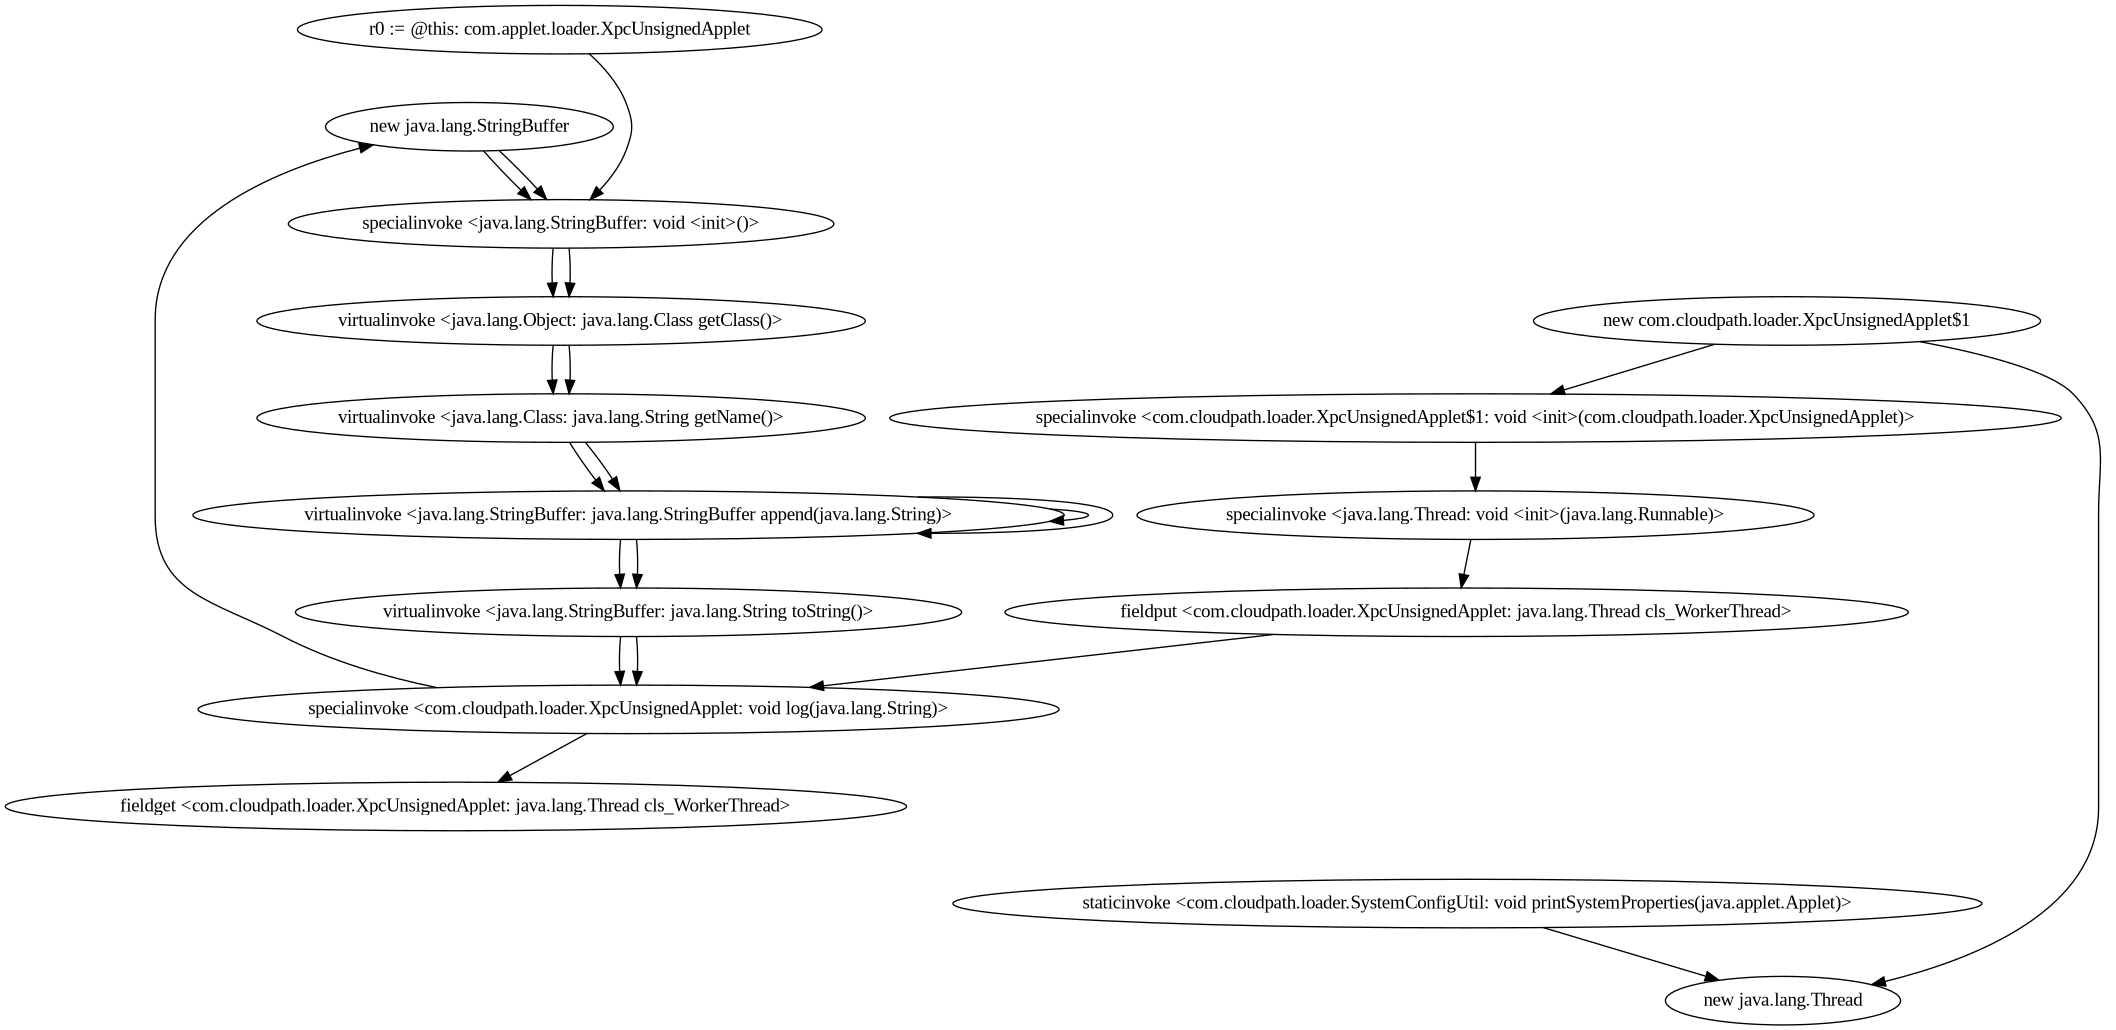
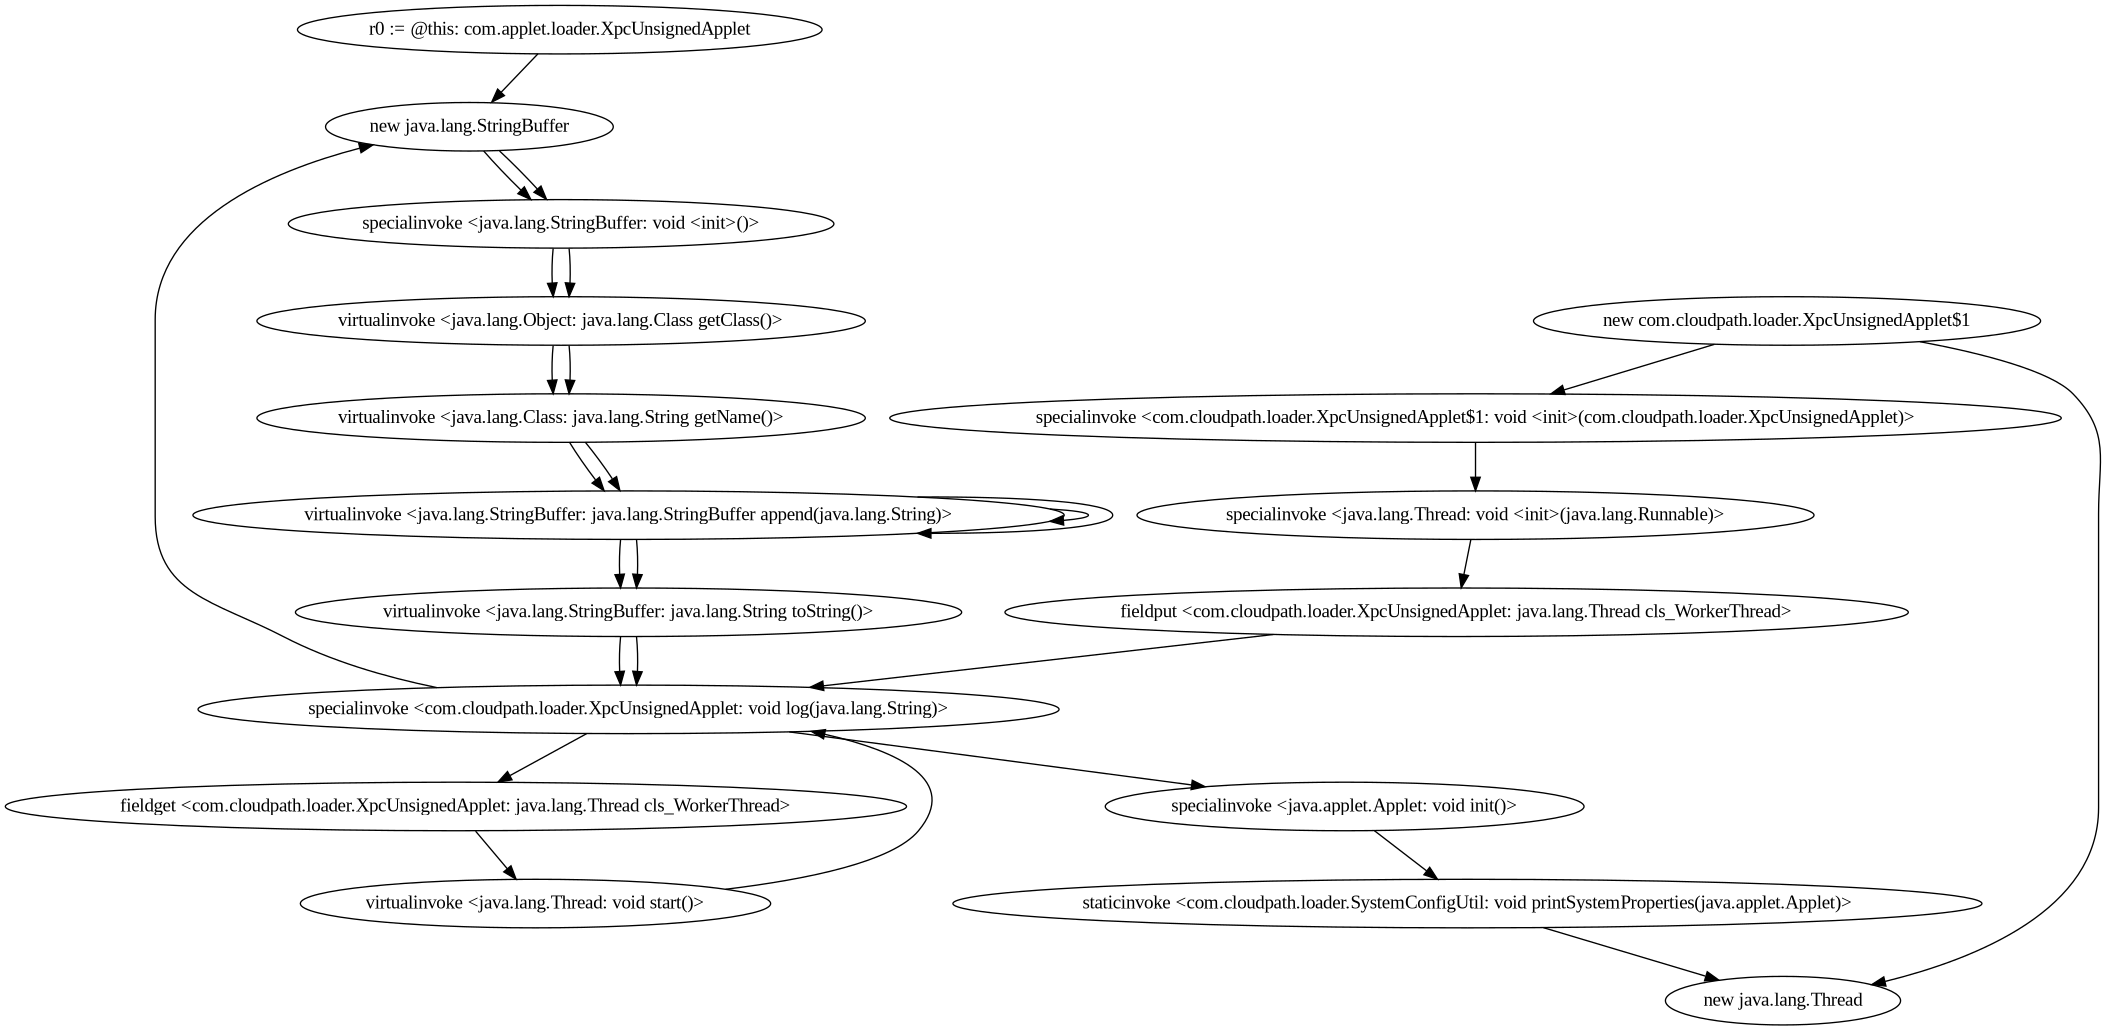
(631, 120) -> (519, 73)
none -> (1345, 806)
none -> (535, 904)
